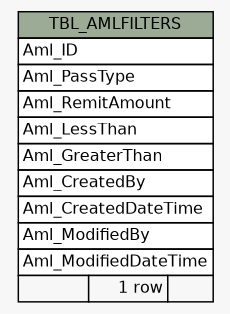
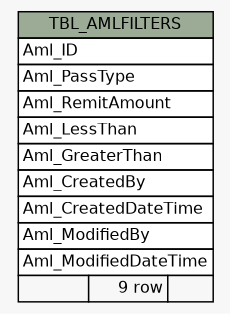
(141, 288) -> (141, 288)
